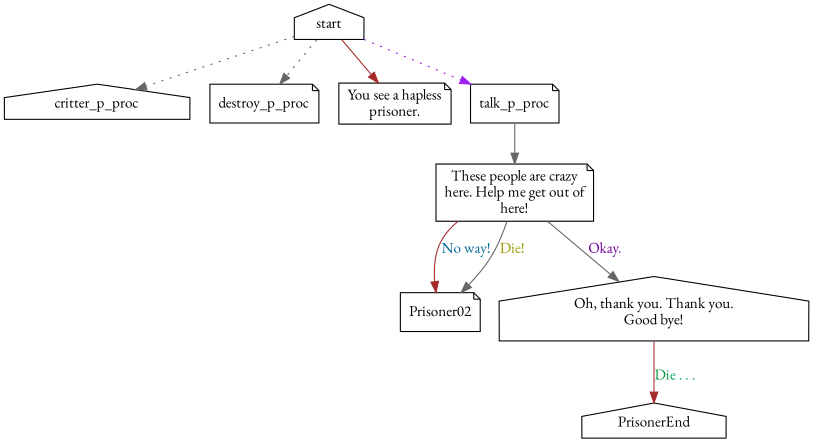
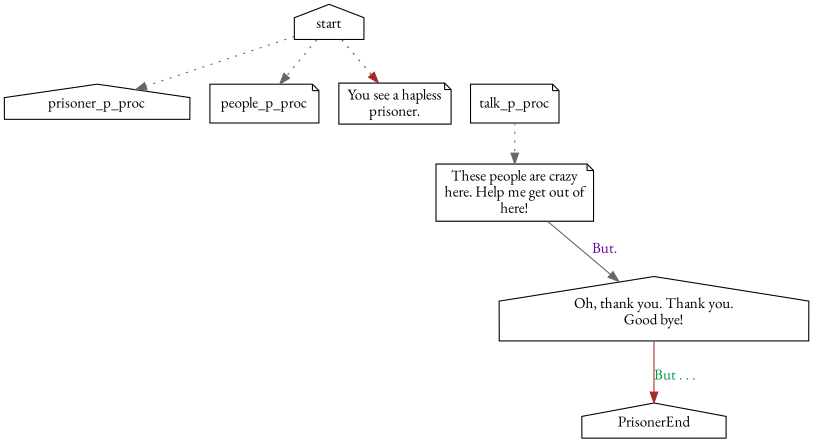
(357, 57) -> (357, 57)
(412, 60) -> none
(97, 104) -> (97, 104)
(264, 104) -> (264, 104)
(515, 138) -> (515, 138)
(605, 249) -> (605, 249)
(440, 312) -> none
(675, 375) -> (675, 375)
